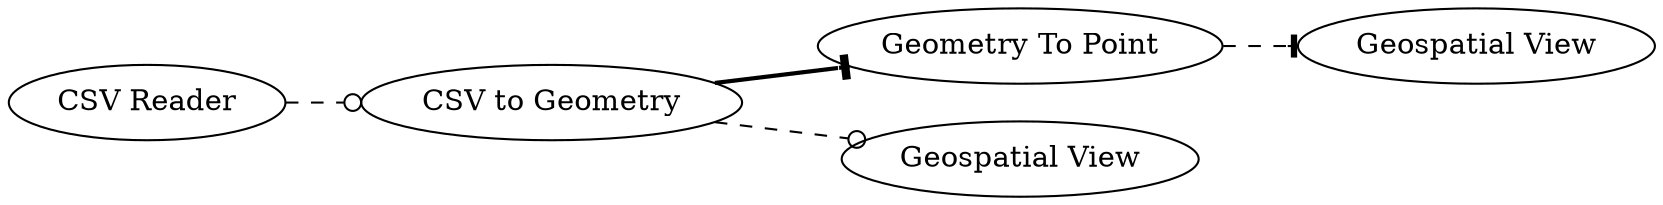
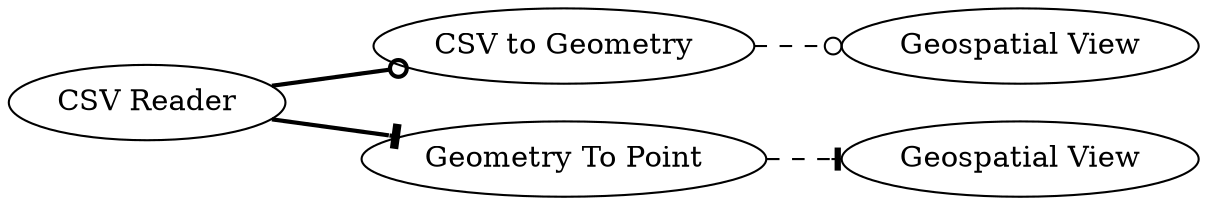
(776, 75) -> (330, 127)
(315, 103) -> (331, 78)
